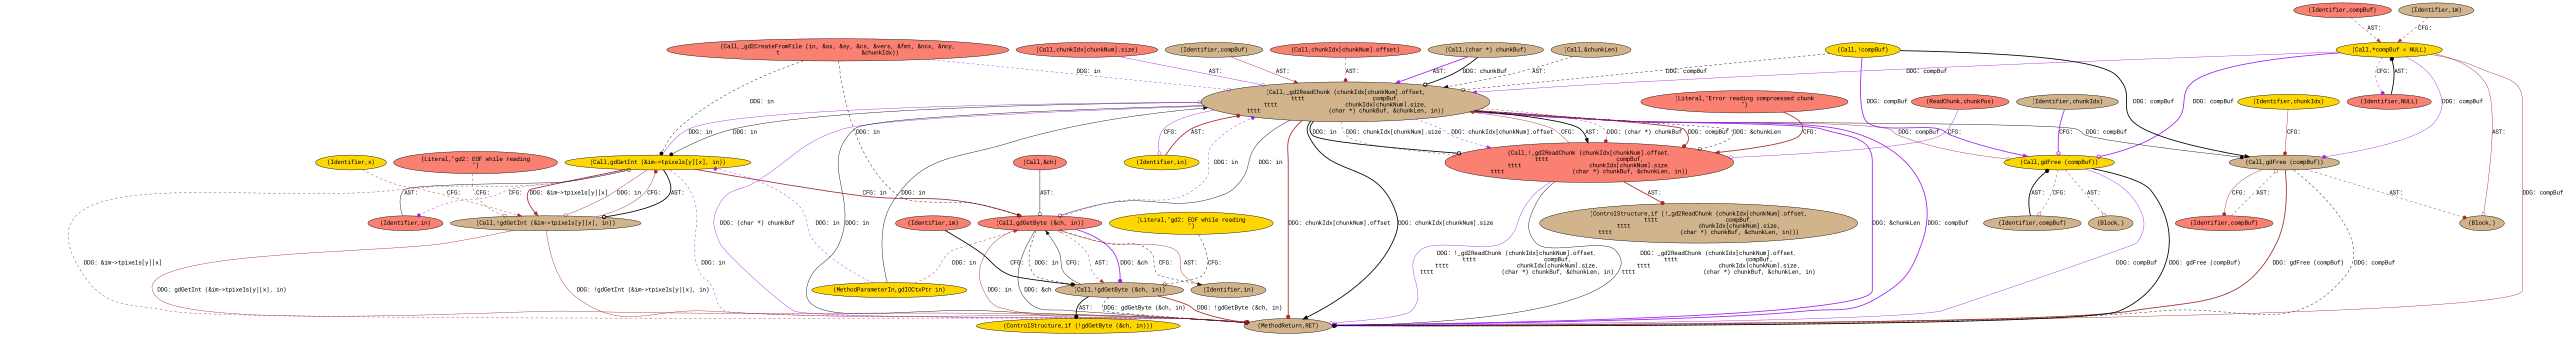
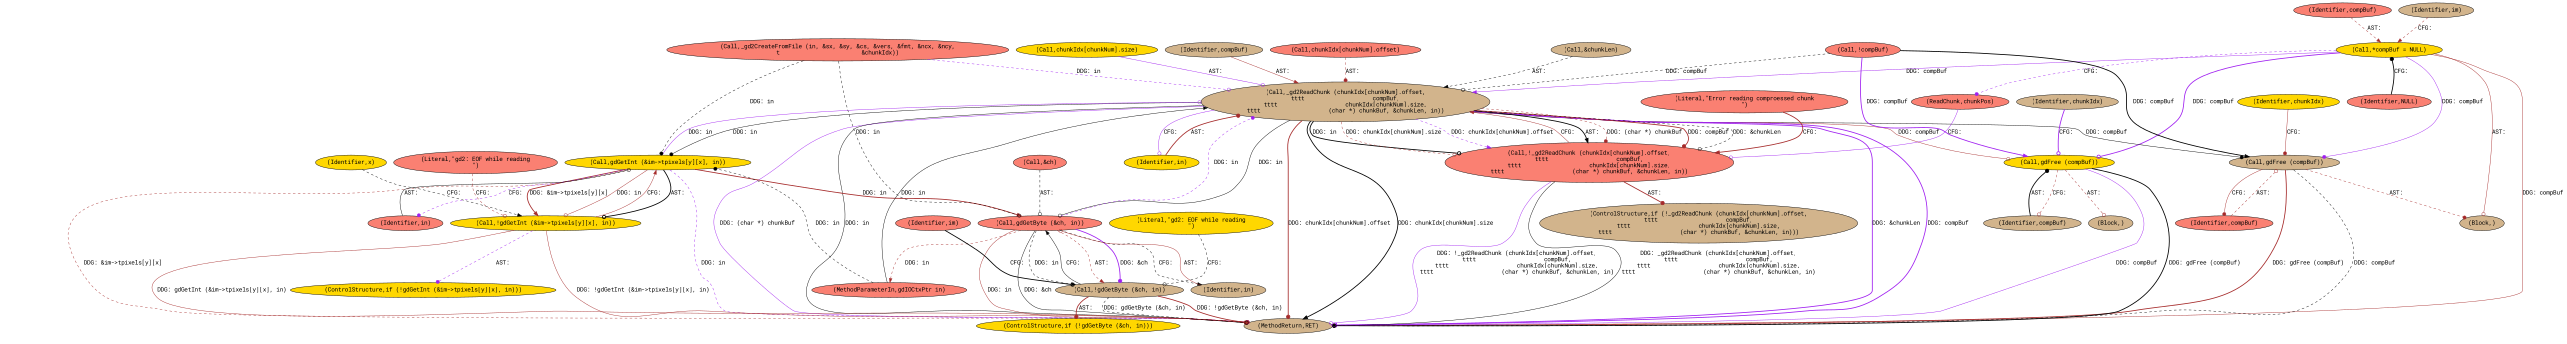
(1087, 50) -> (1087, 50)
(1486, 50) -> none
(1863, 50) -> (1863, 50)
(2403, 71) -> (2403, 71)
(2376, 74) -> (2138, 62)
(1040, 191) -> (1040, 191)
(874, 193) -> (874, 193)
(439, 194) -> (439, 194)
(632, 203) -> (632, 203)
(805, 215) -> (805, 215)
(546, 223) -> (546, 223)
(959, 248) -> (947, 244)
none -> (423, 290)
(889, 290) -> (889, 290)
(1079, 304) -> (1079, 304)
